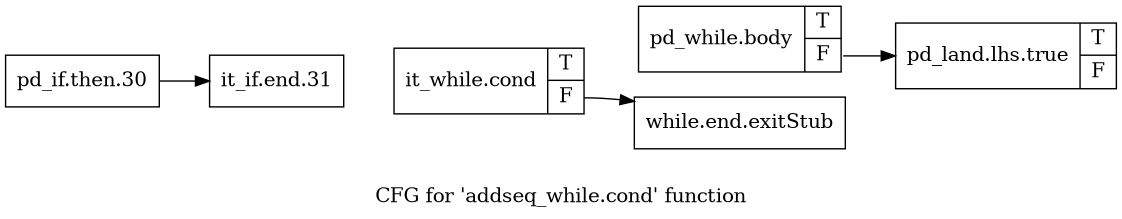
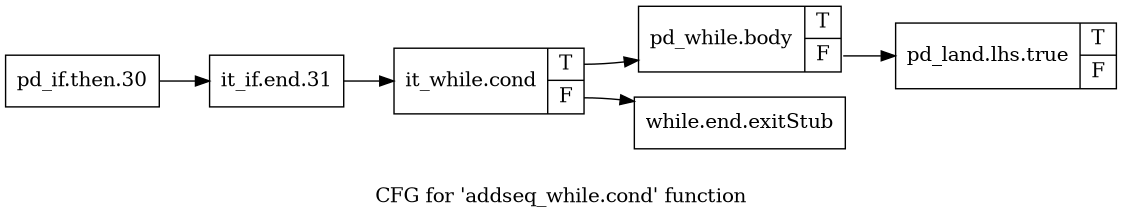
none -> (604, 64)
none -> (362, 81)
